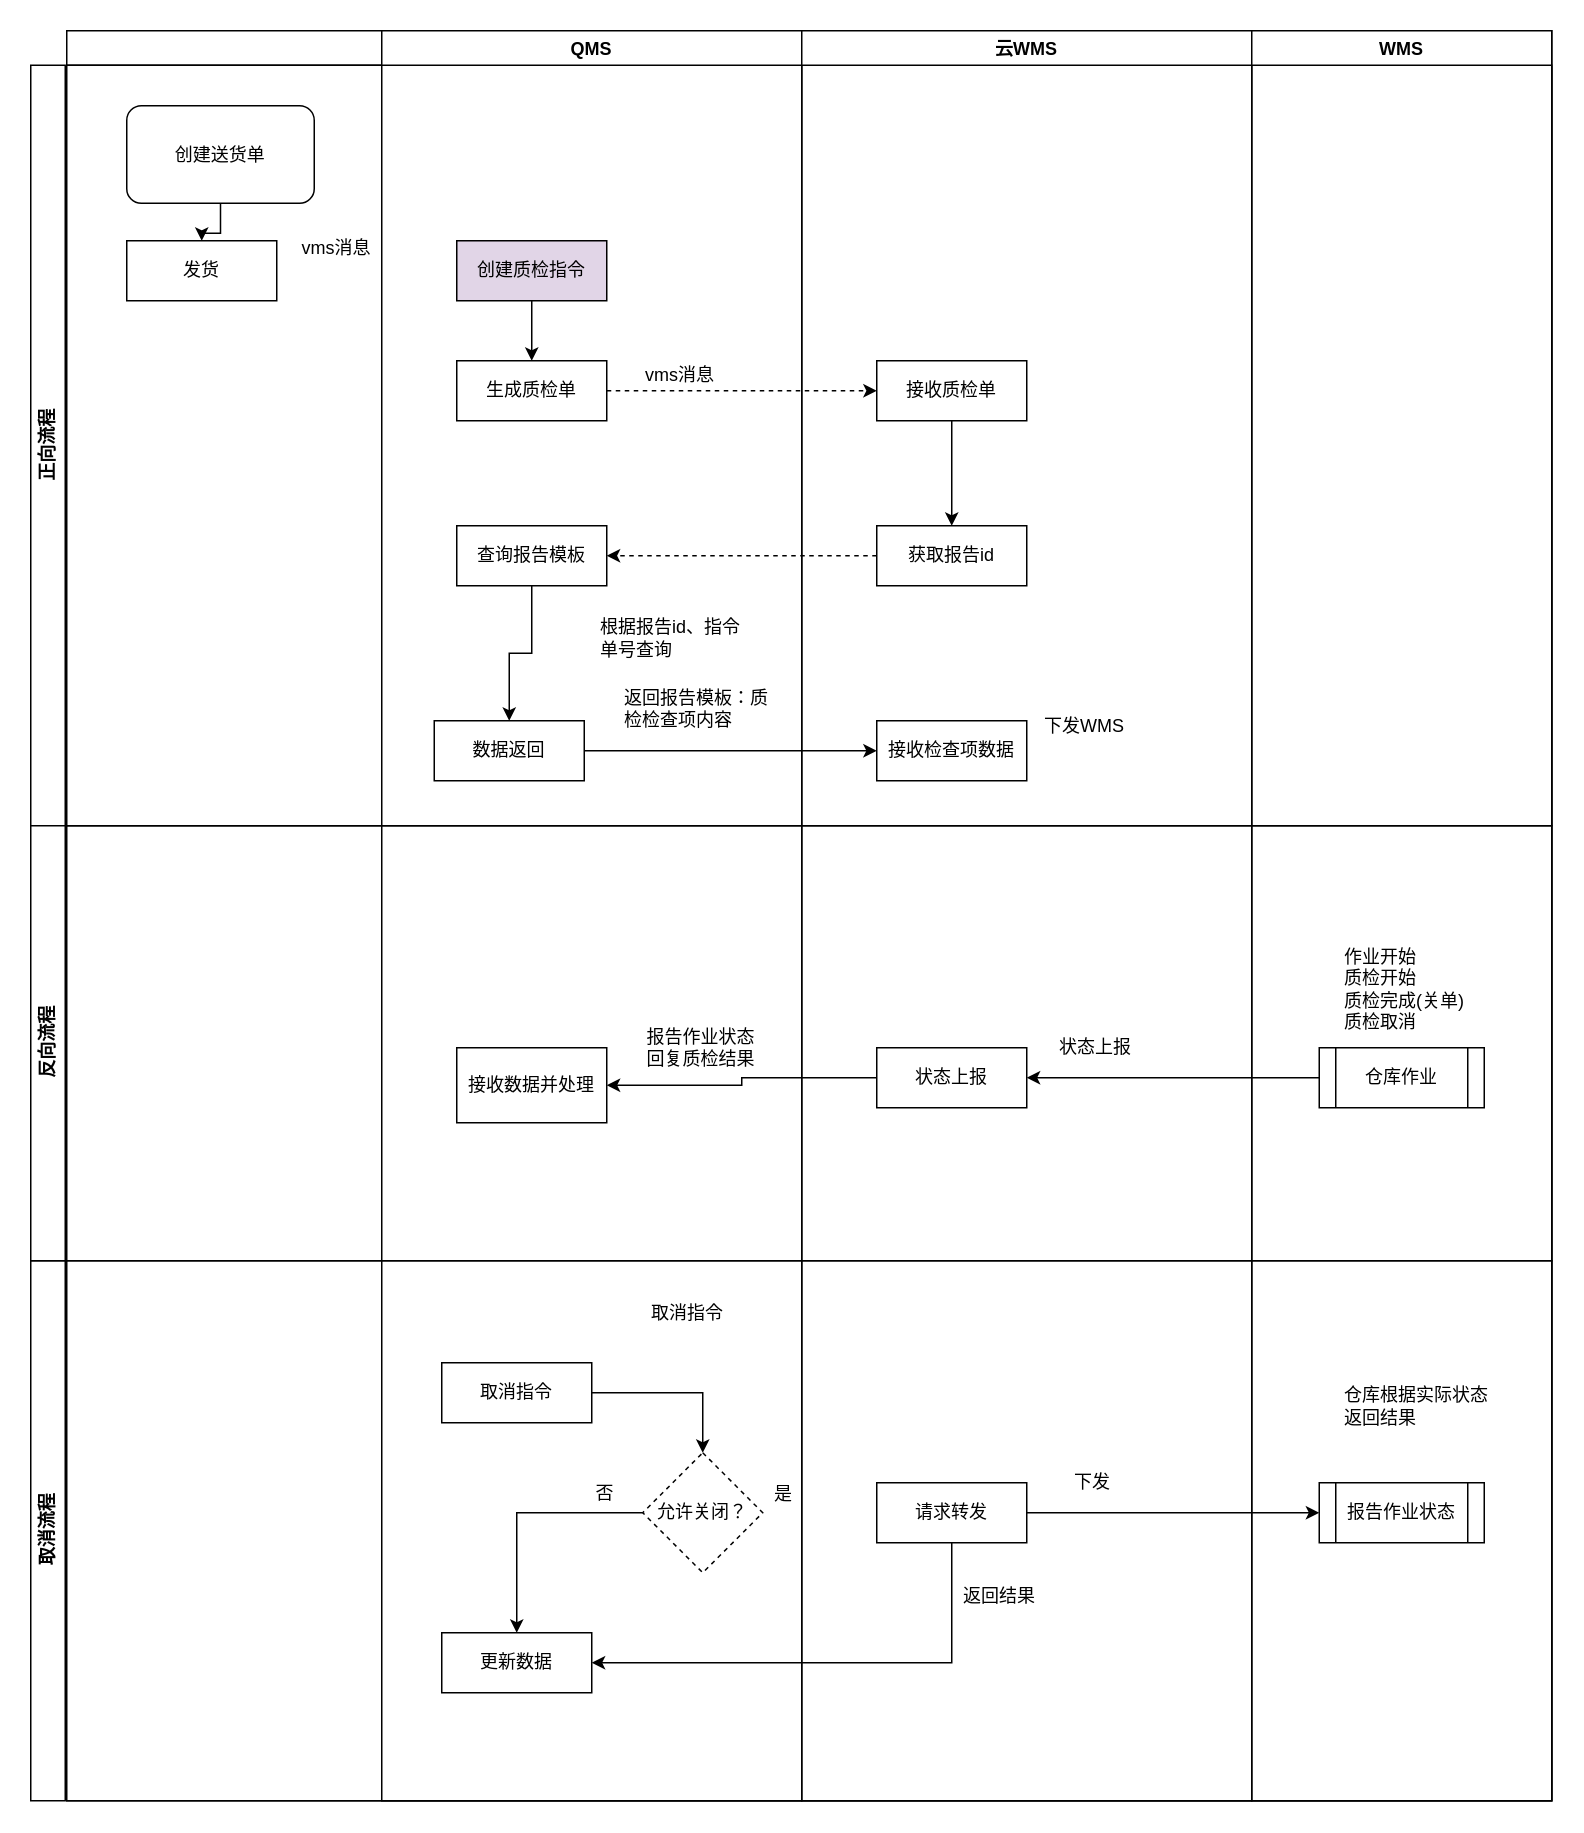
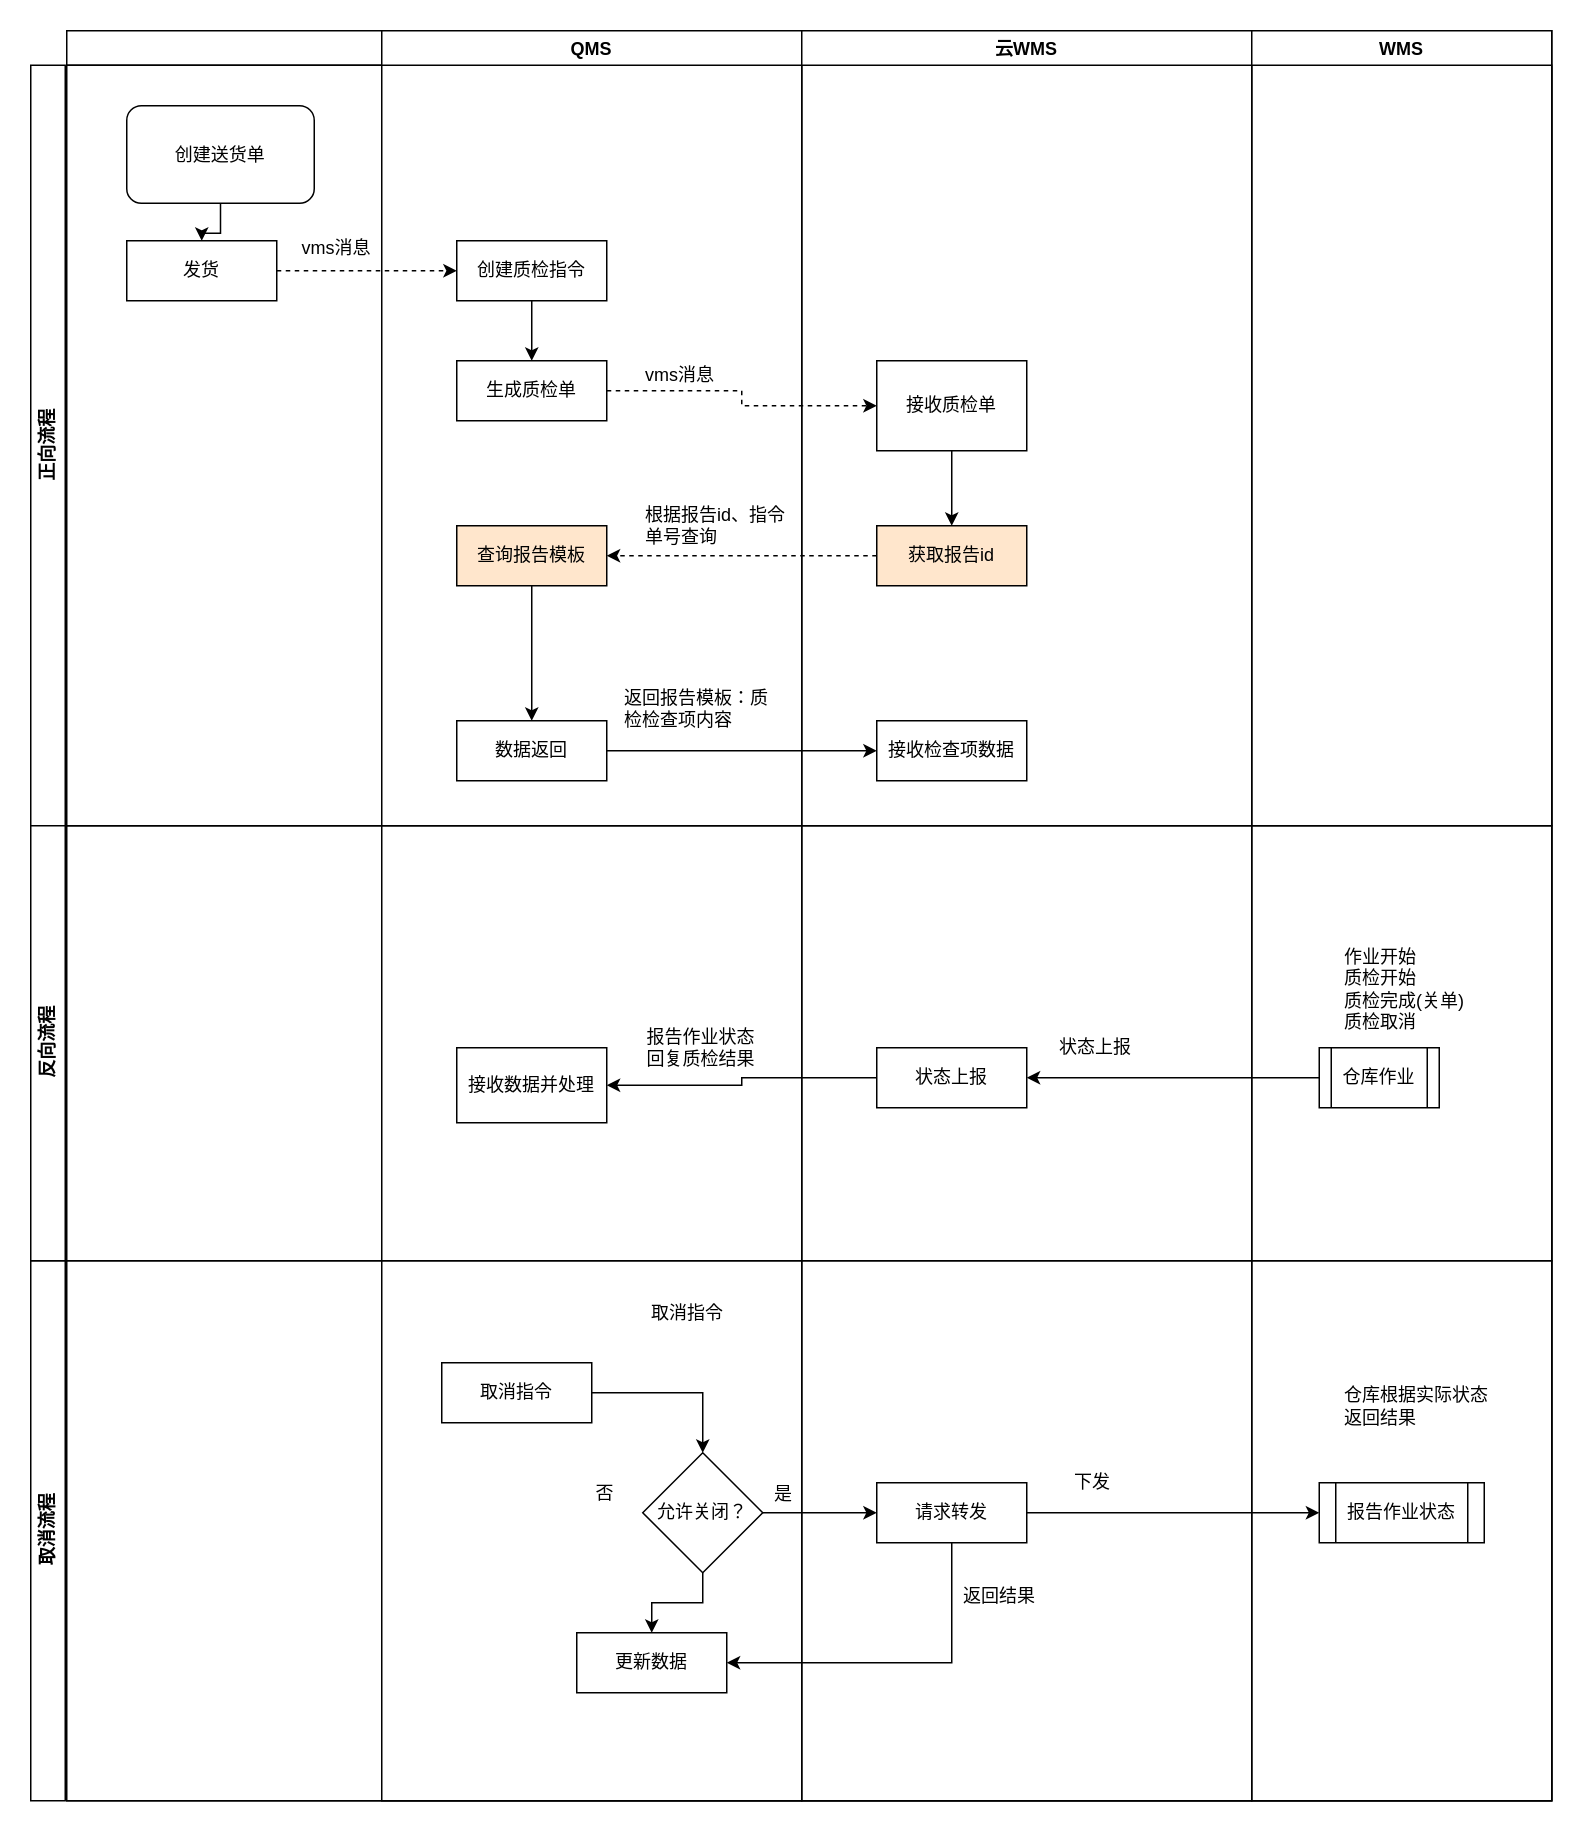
none -> (362, 271)
(532, 271) -> (532, 271)
(952, 391) -> (952, 406)
(532, 556) -> (532, 556)
(952, 556) -> (952, 556)
(677, 638) -> (722, 526)
(1087, 727) -> none
(509, 751) -> (532, 751)
(1402, 1078) -> (1379, 1078)
(703, 1513) -> (703, 1513)
none -> (815, 1513)
(517, 1663) -> (652, 1663)
